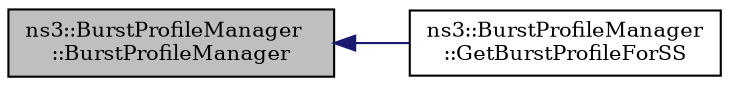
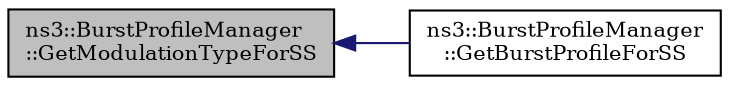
(171, 43) -> (171, 43)
